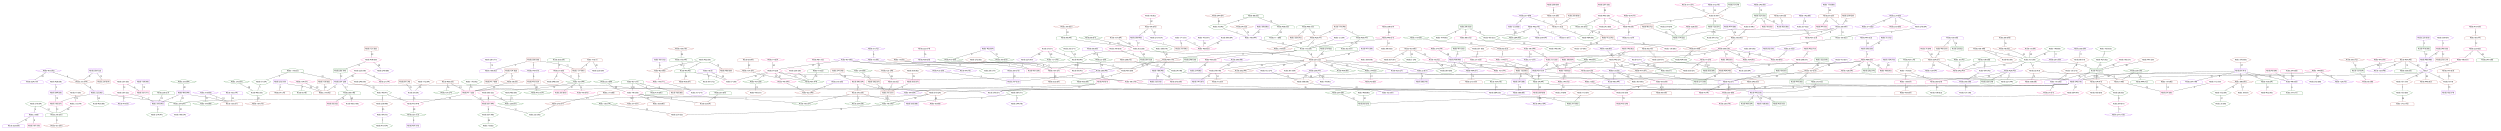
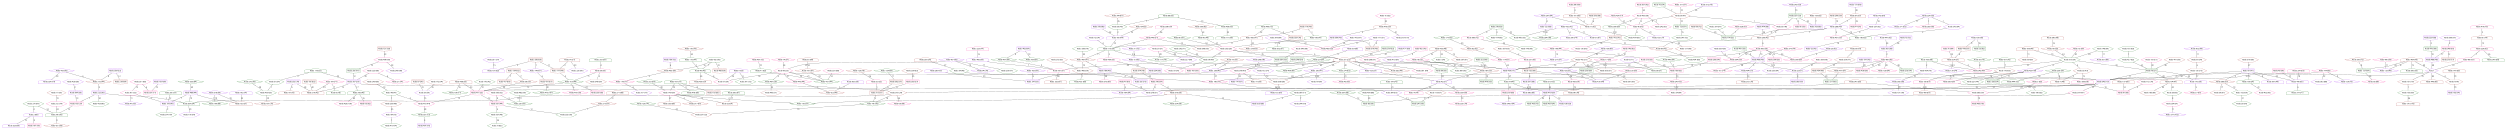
(1116, 38) -> none
(1530, 76) -> (1572, 75)
